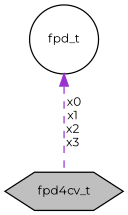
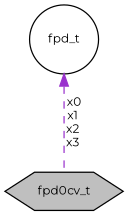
(64, 191) -> (64, 191)
